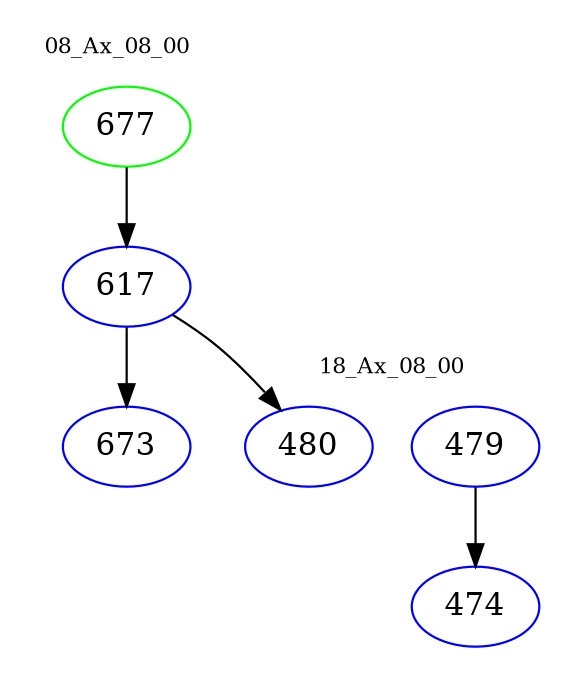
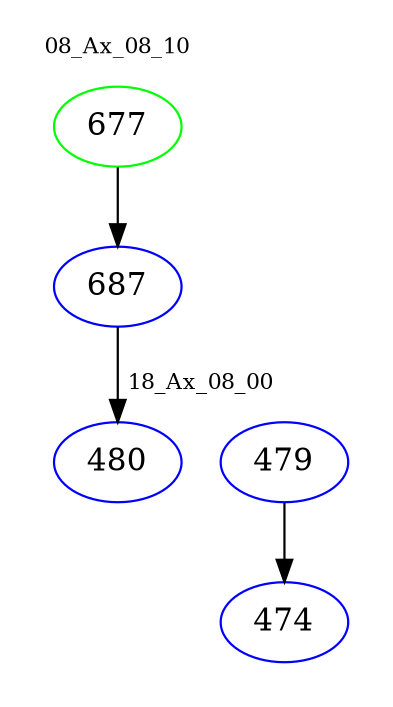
(118, 48) -> (118, 48)
(127, 287) -> (118, 287)
(127, 447) -> none
